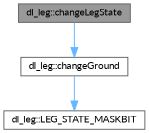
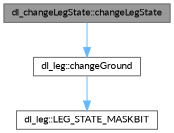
(74, 13) -> (87, 13)
